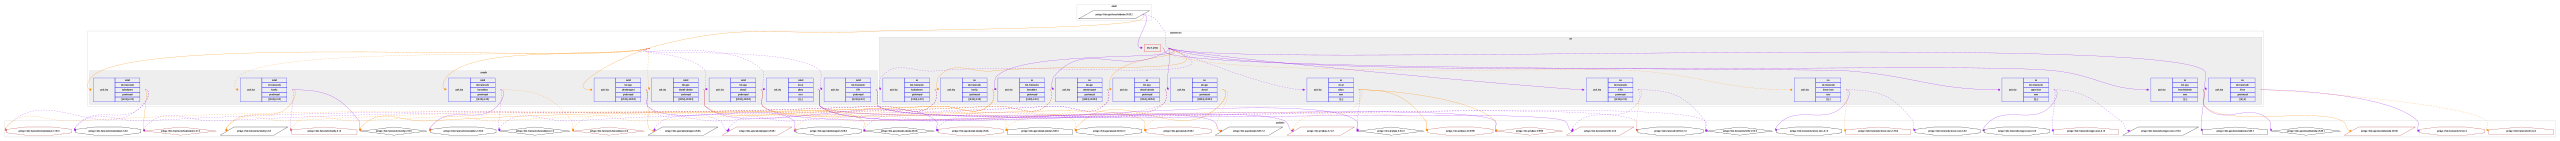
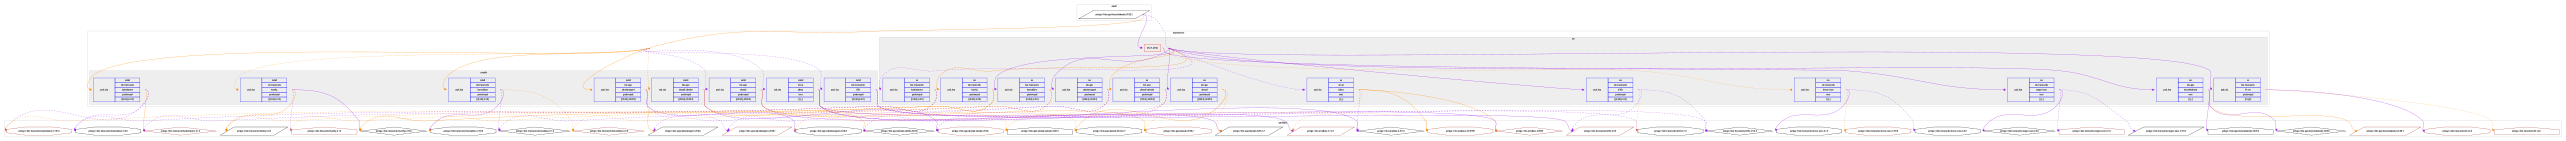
(1878, 131) -> (1878, 131)
(2017, 131) -> (2020, 131)
